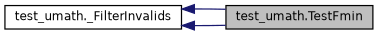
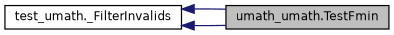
(299, 17) -> (307, 17)
